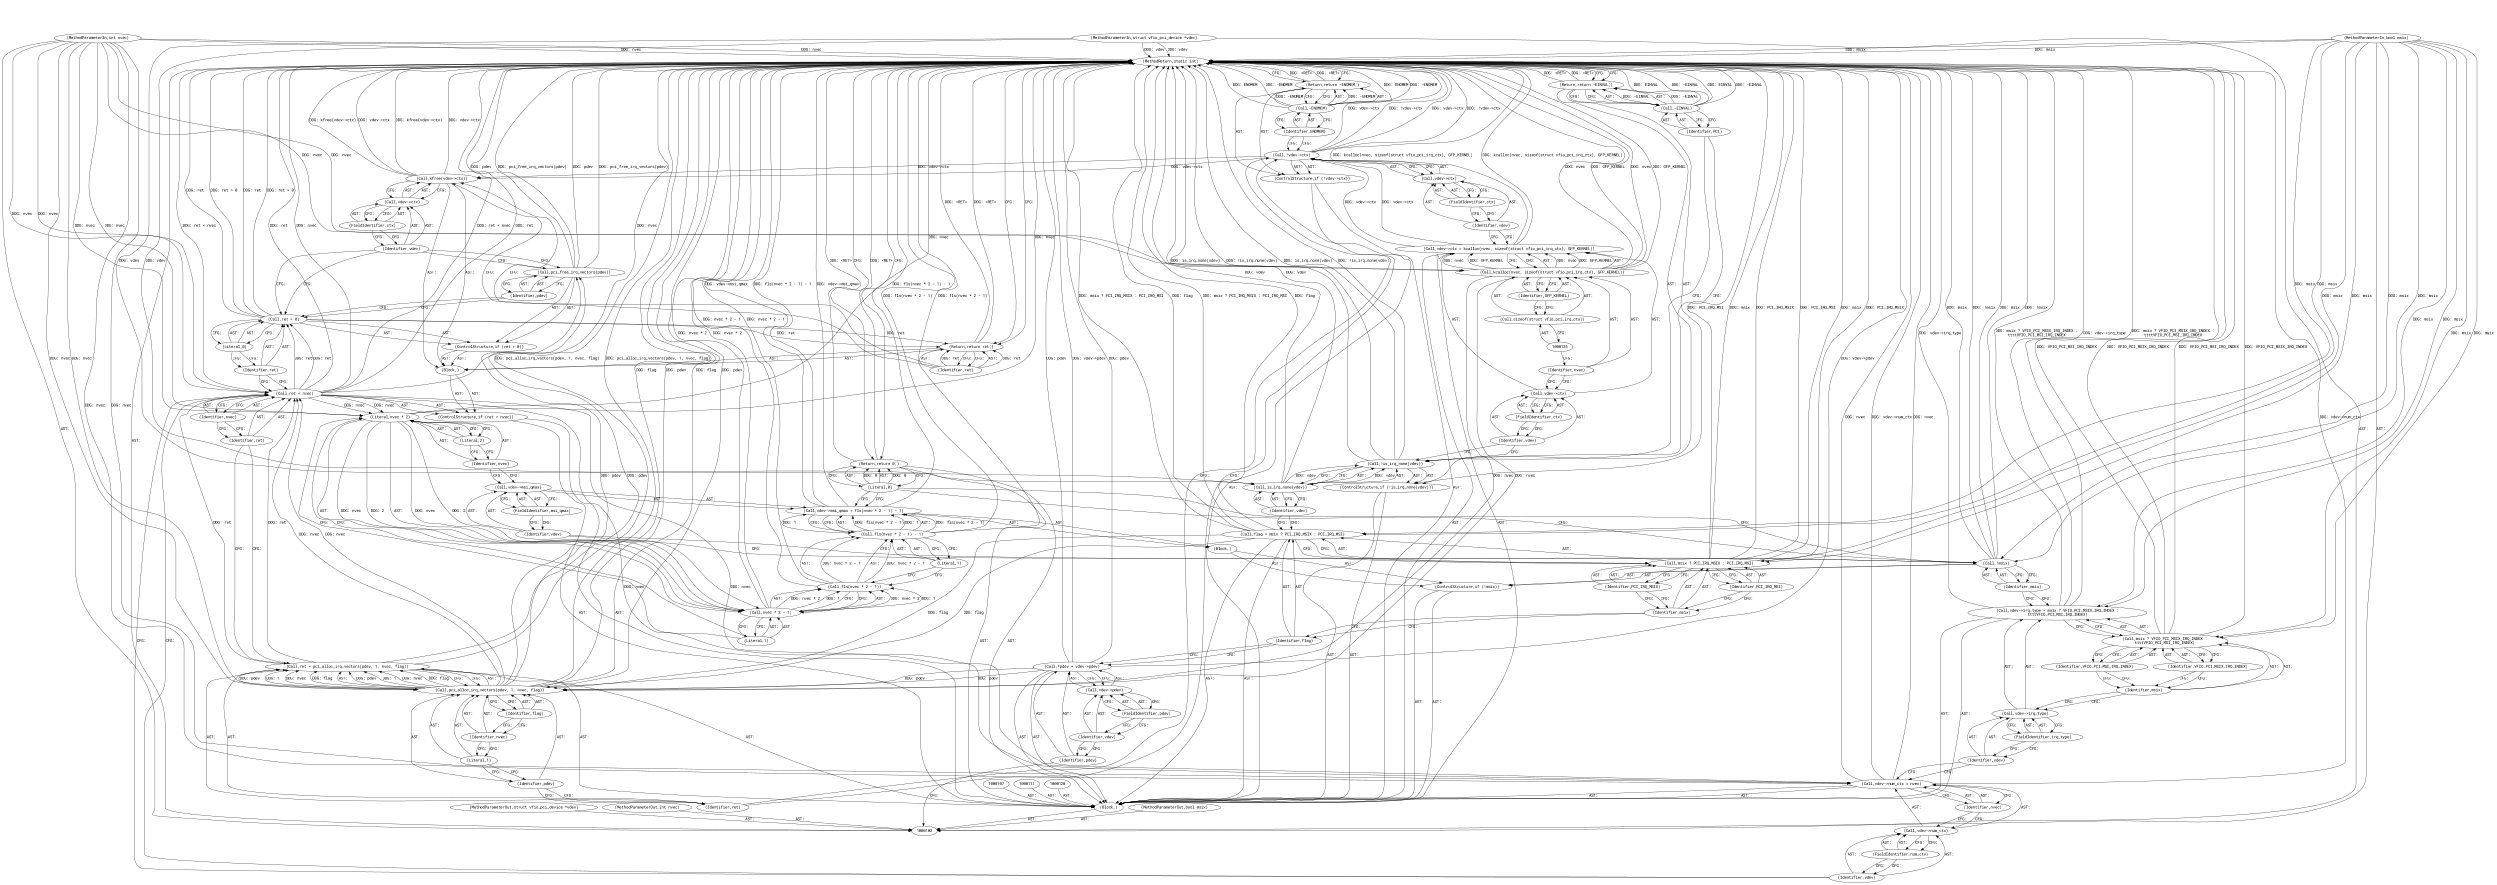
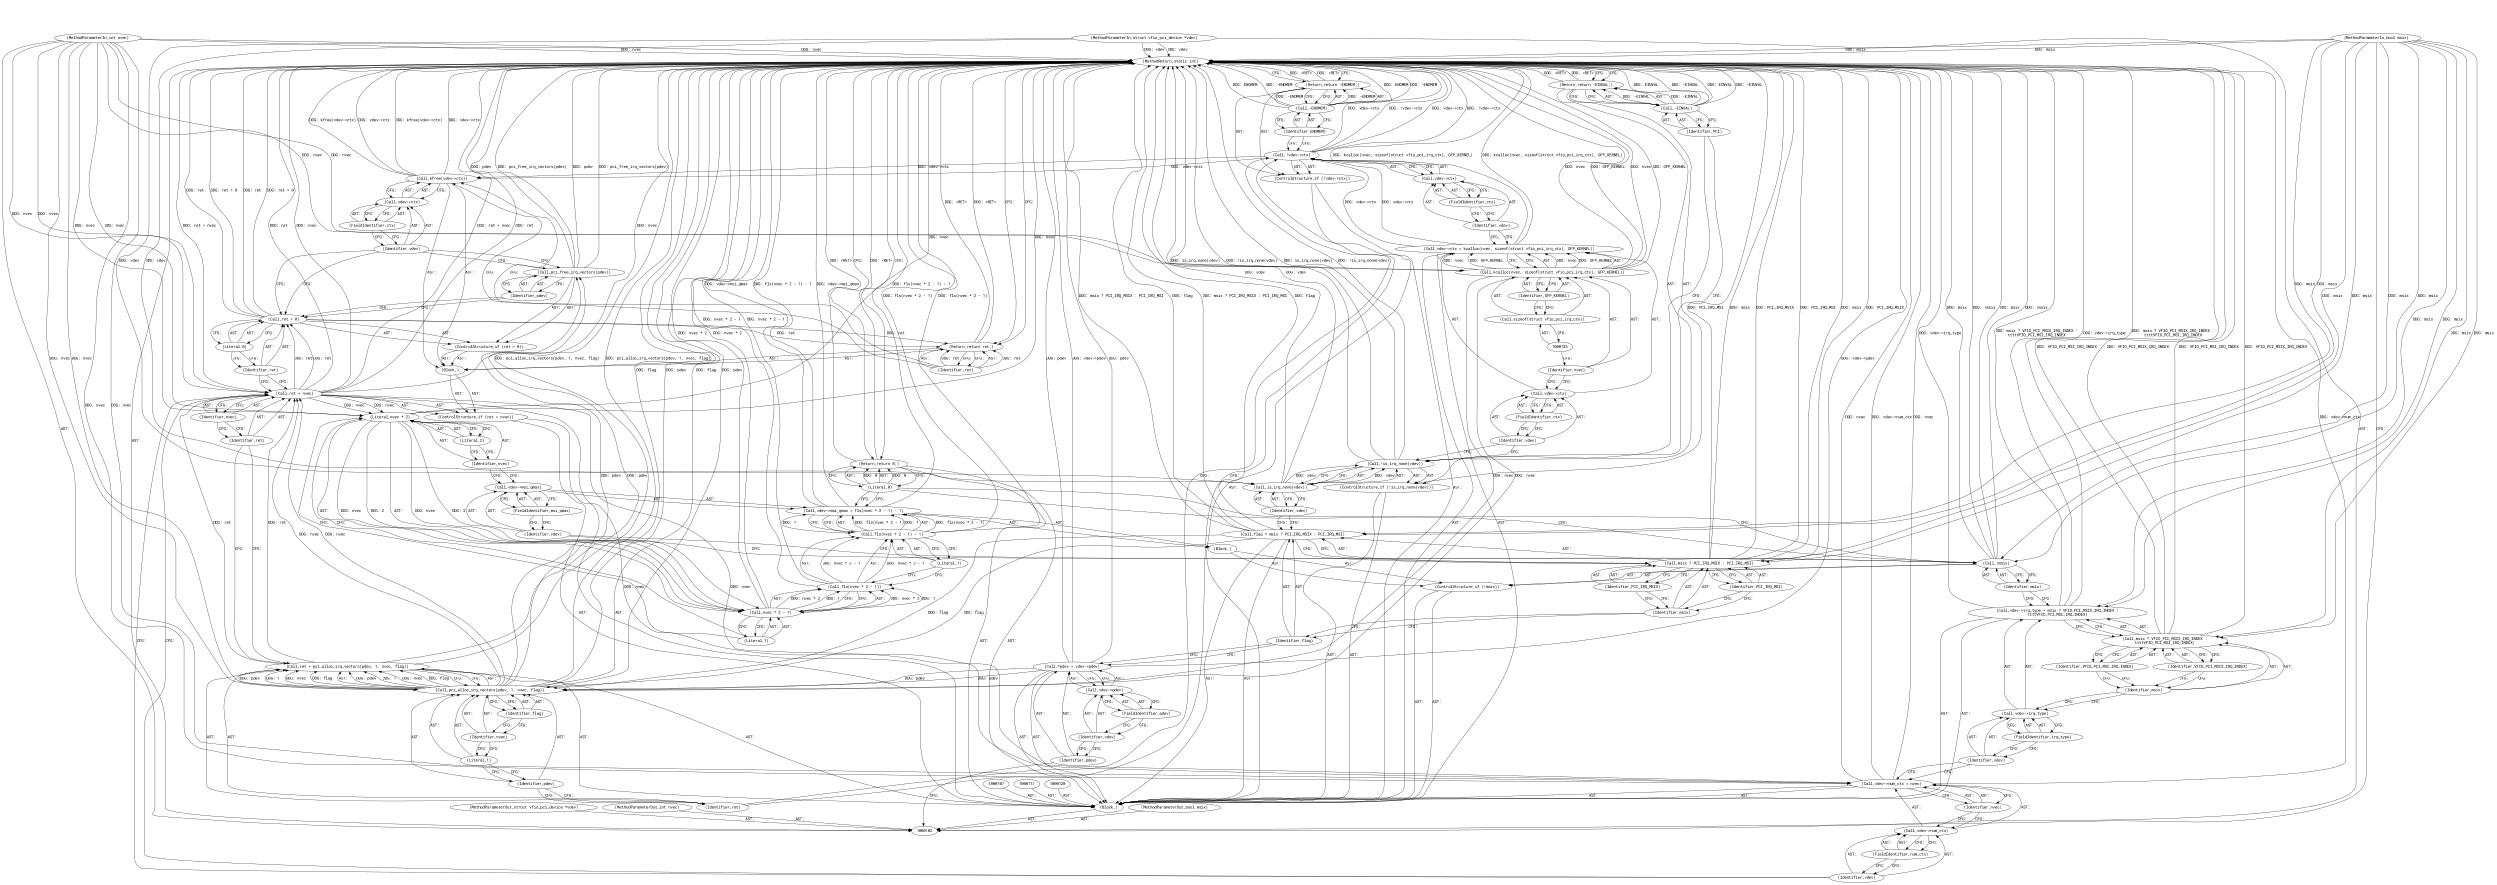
(2382, 429) -> (2382, 429)
